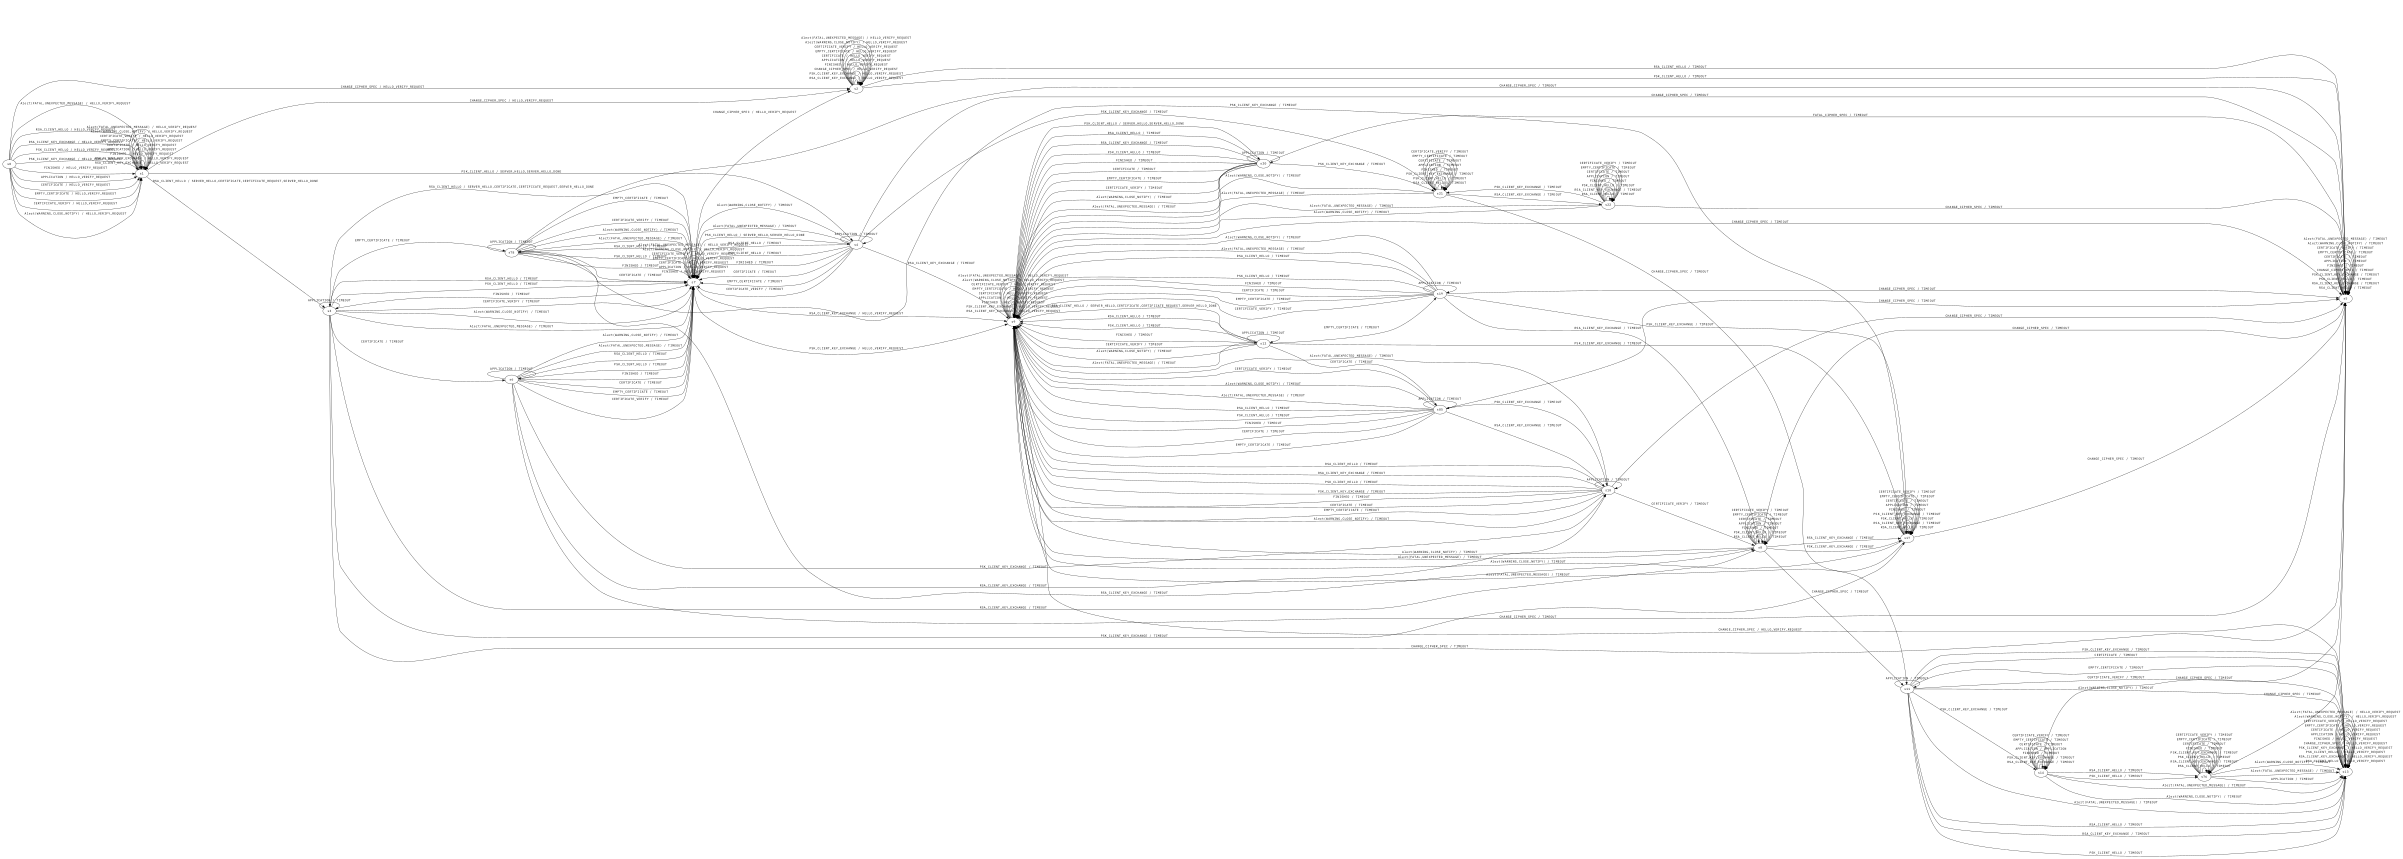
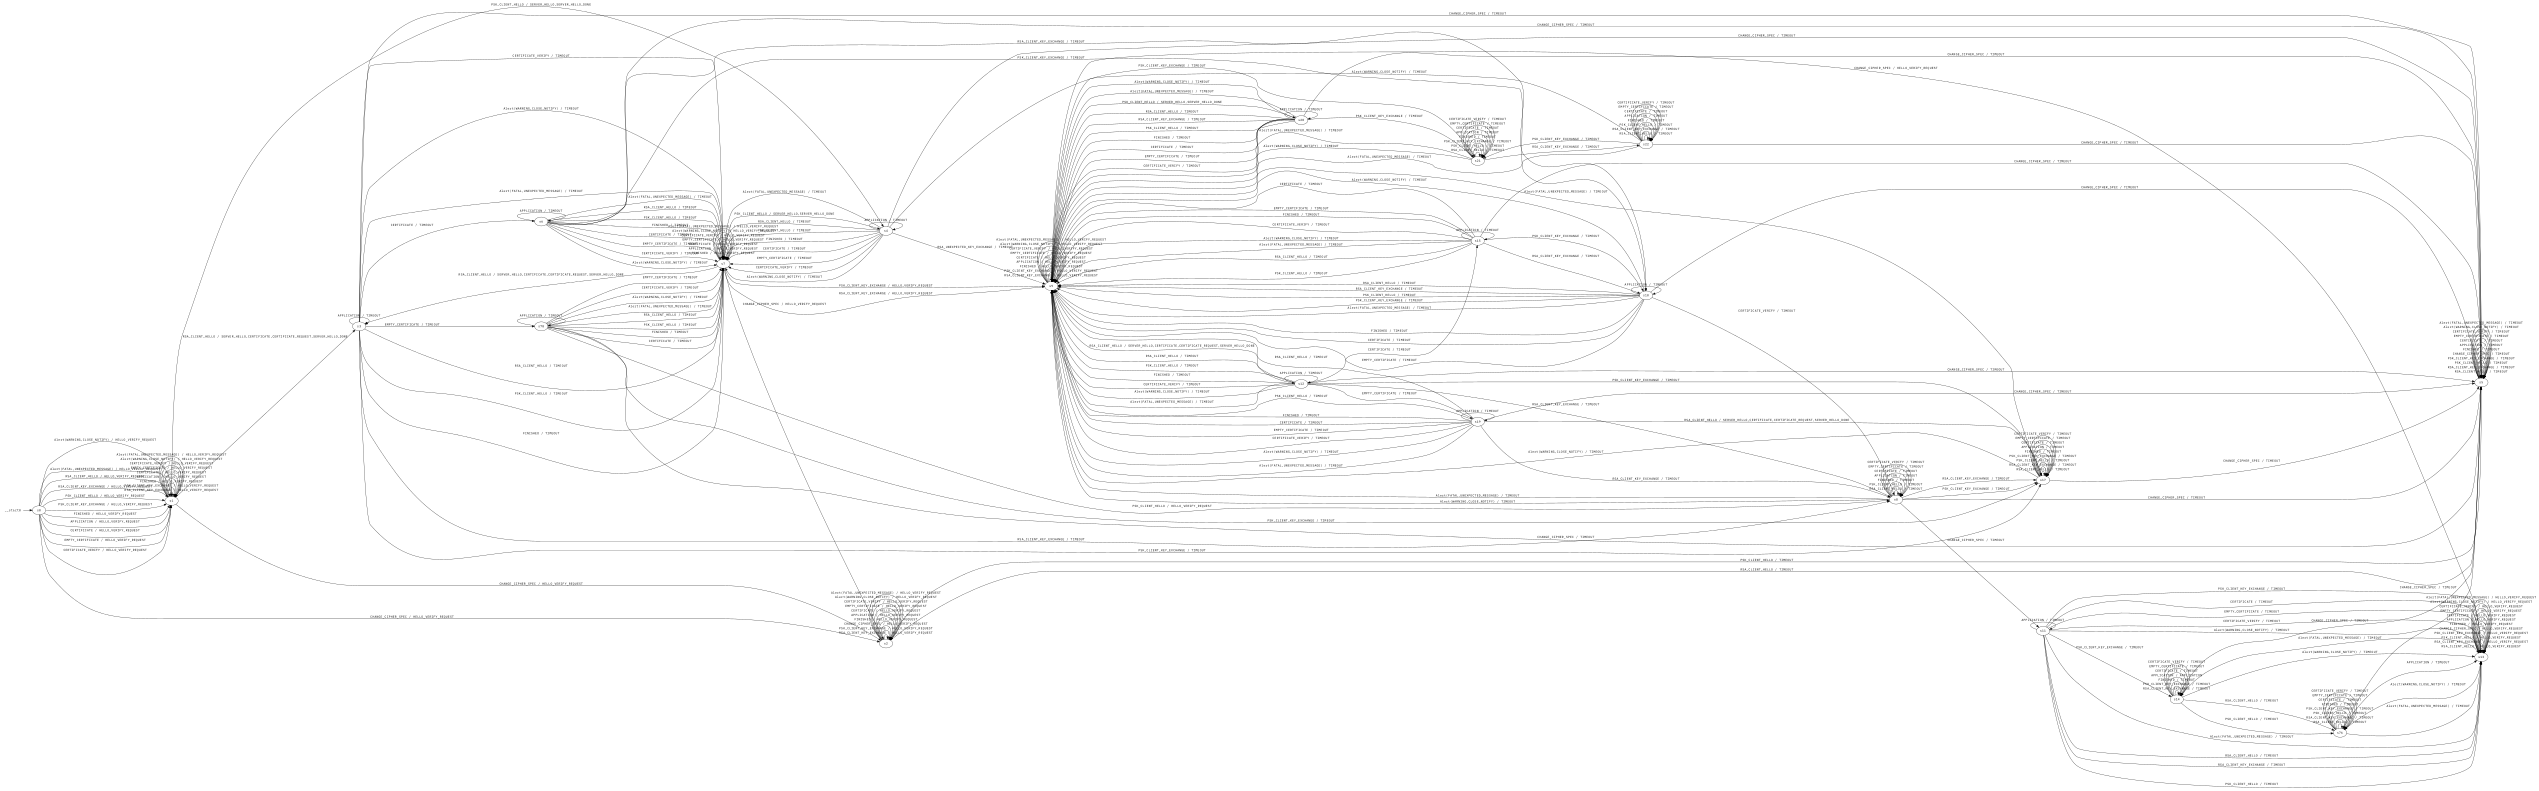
(1840, 115) -> (1976, 54)
(1662, 224) -> (1890, 371)
(942, 263) -> (975, 247)
(1680, 324) -> (1767, 420)
(1759, 373) -> none
(1440, 410) -> (1478, 241)
none -> (1587, 418)
none -> (13, 510)
(1134, 593) -> (1172, 506)
